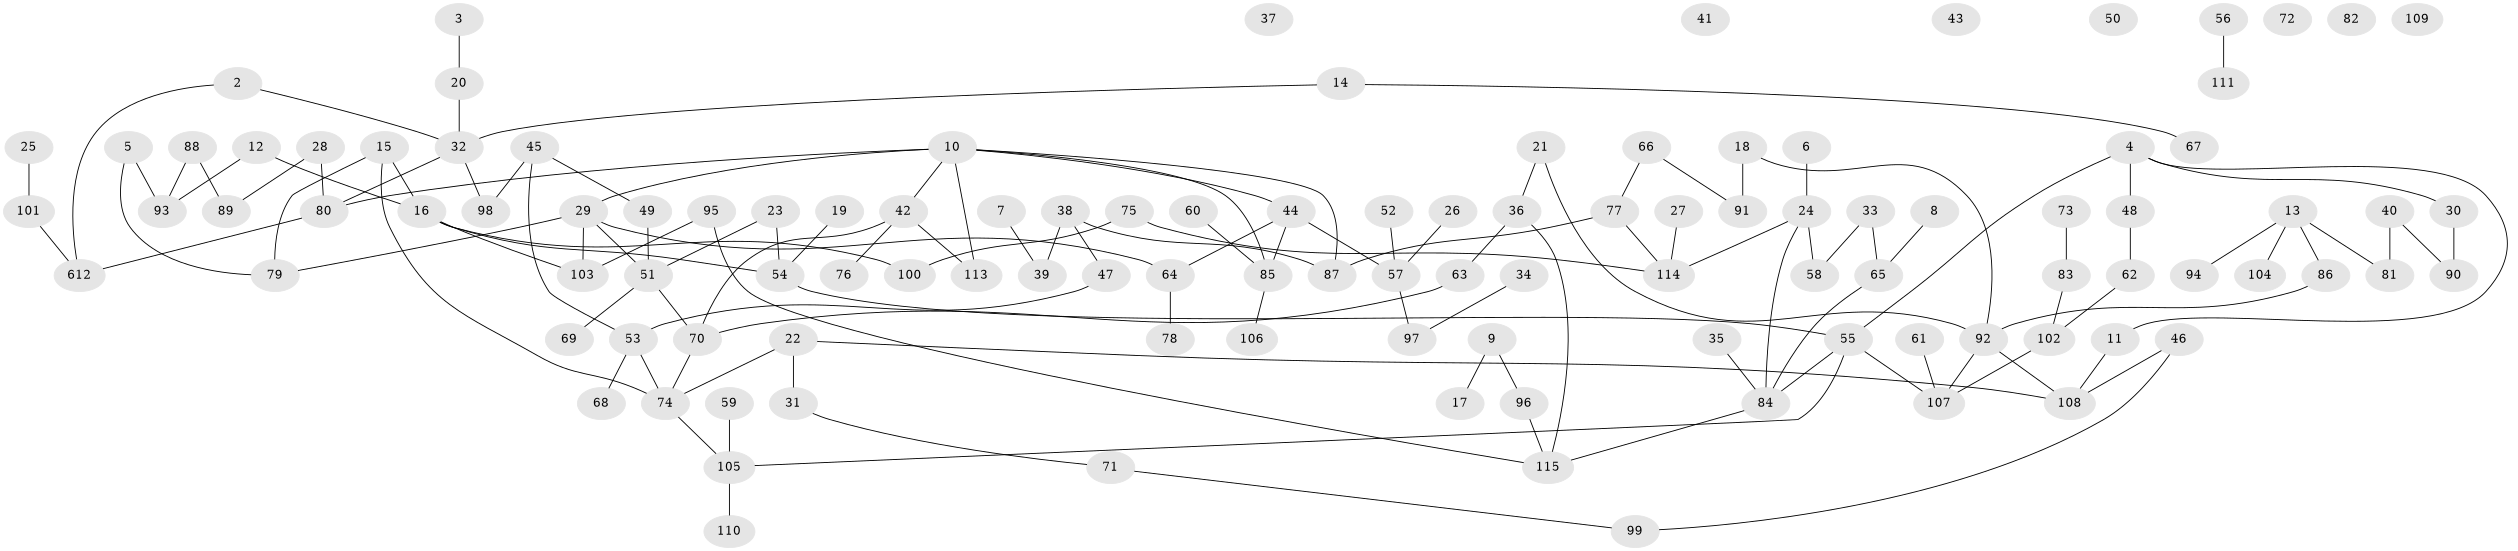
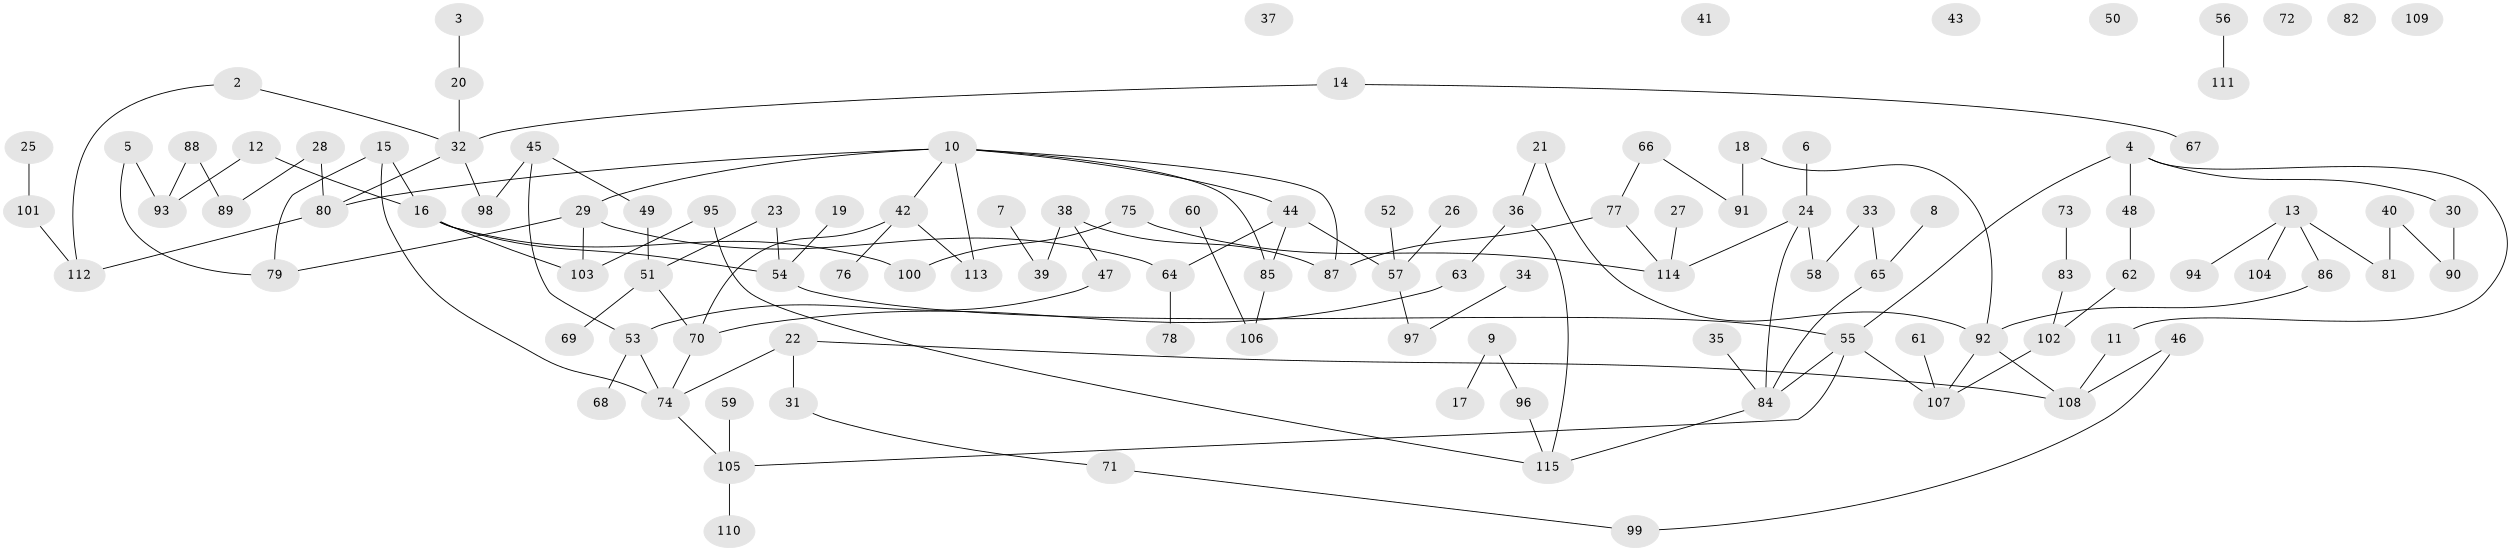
(1222, 236) -> (1223, 275)
(613, 241) -> none
(80, 276) -> (80, 276)
